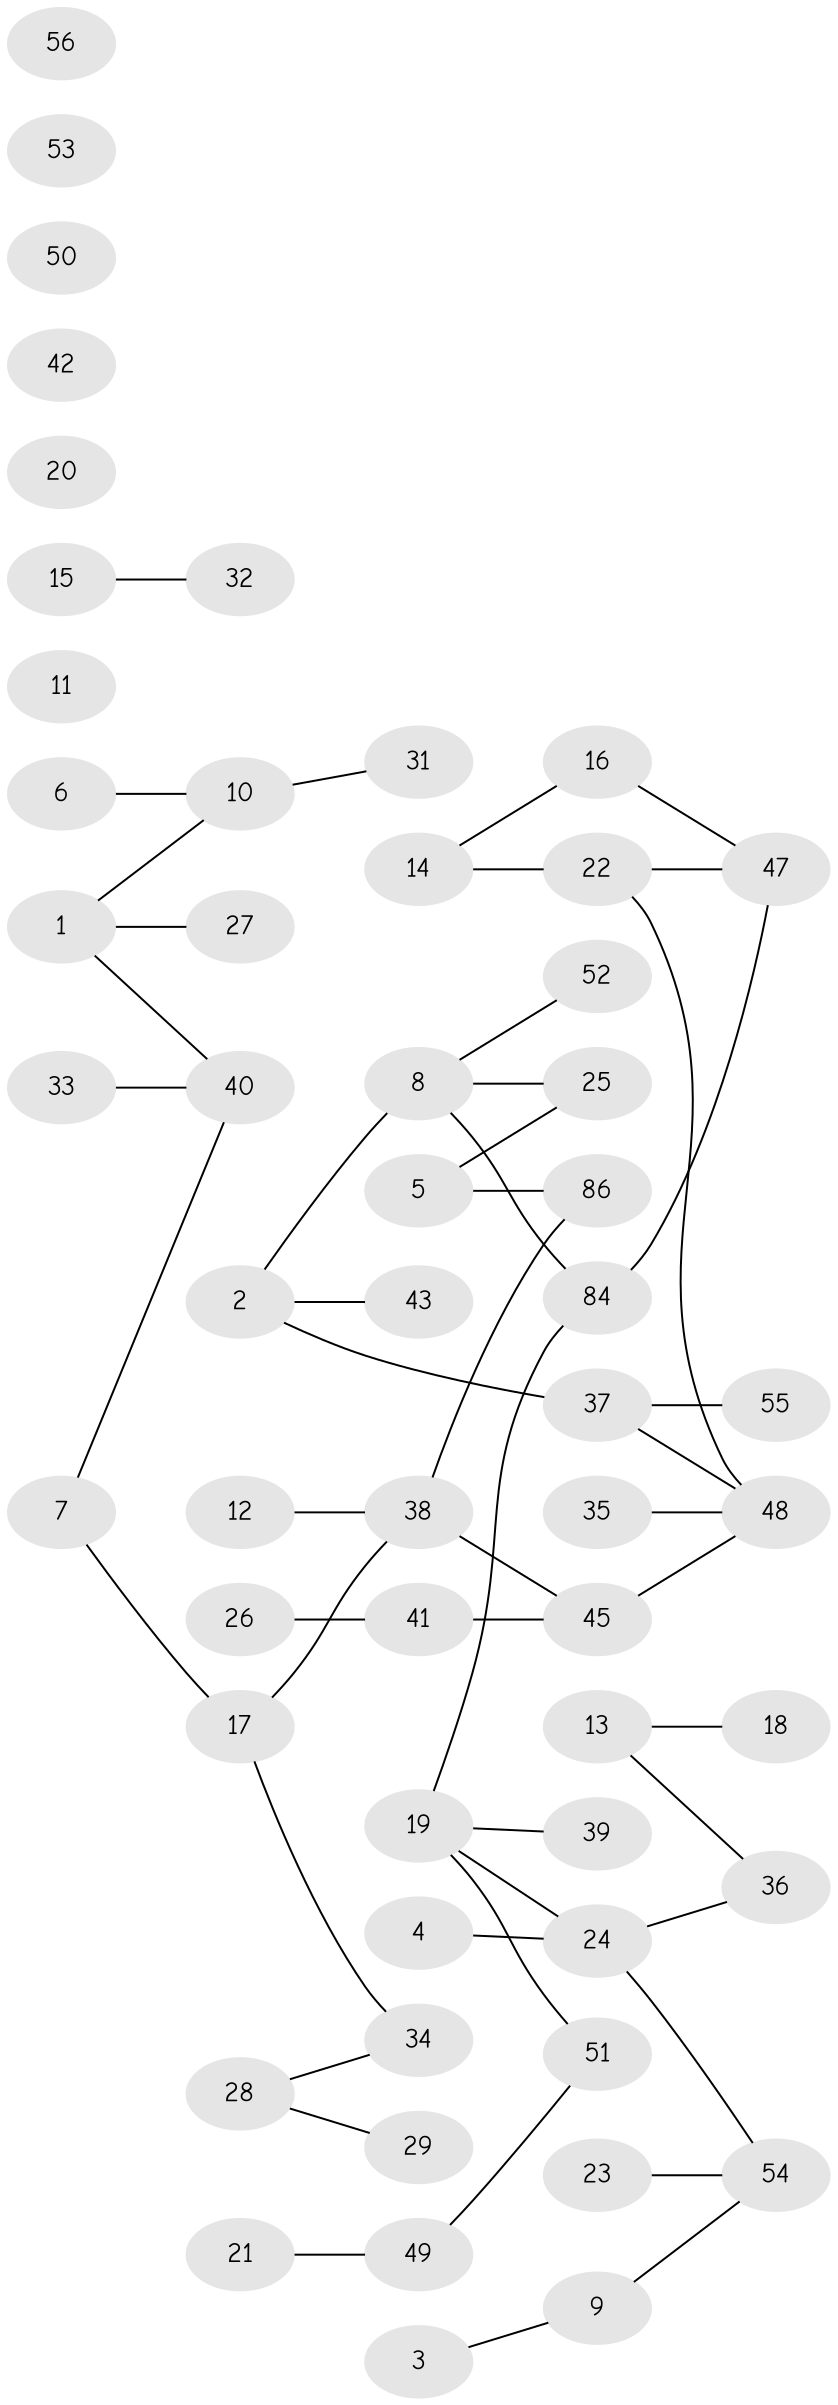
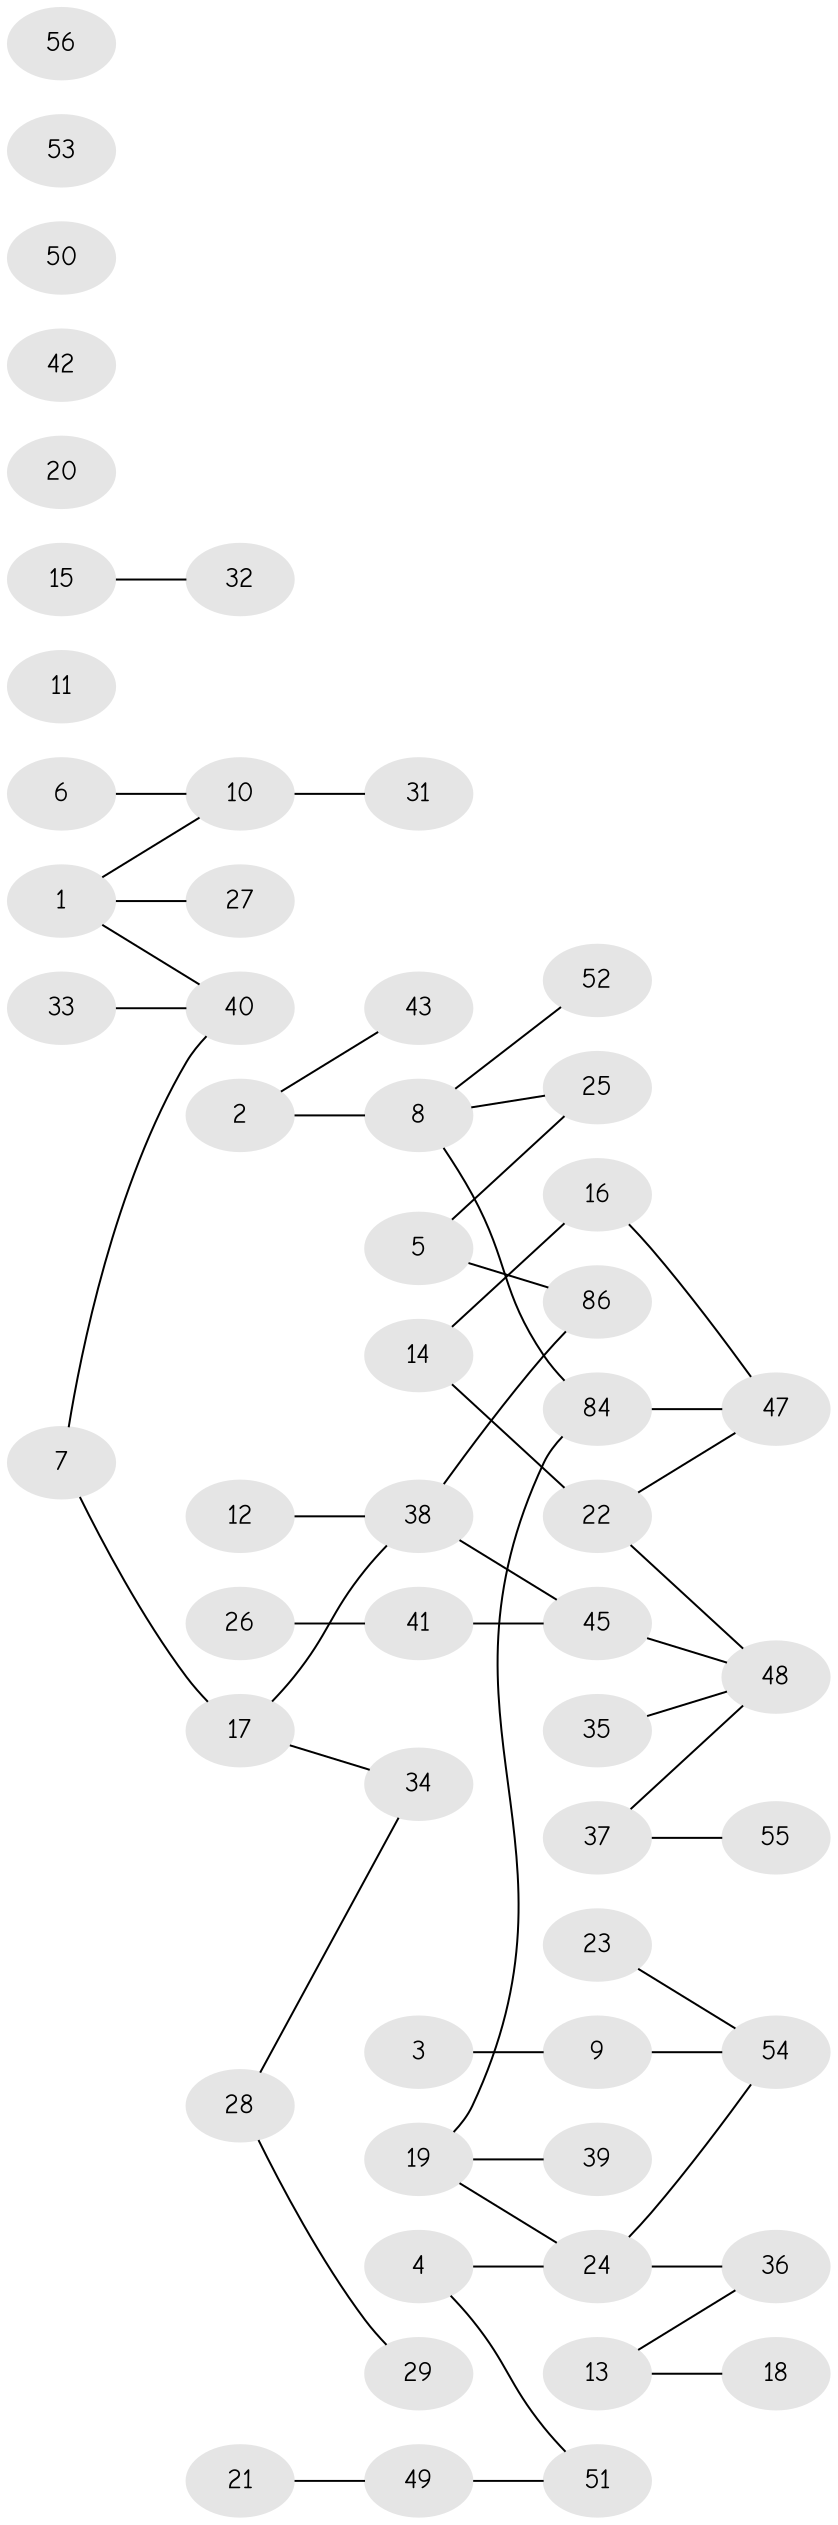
(412, 1369) -> none
(517, 1953) -> (508, 2374)
